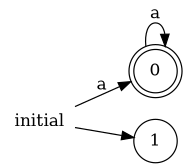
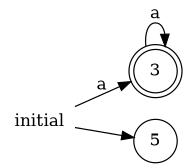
(156, 71) -> (156, 71)
(156, 141) -> (156, 141)
